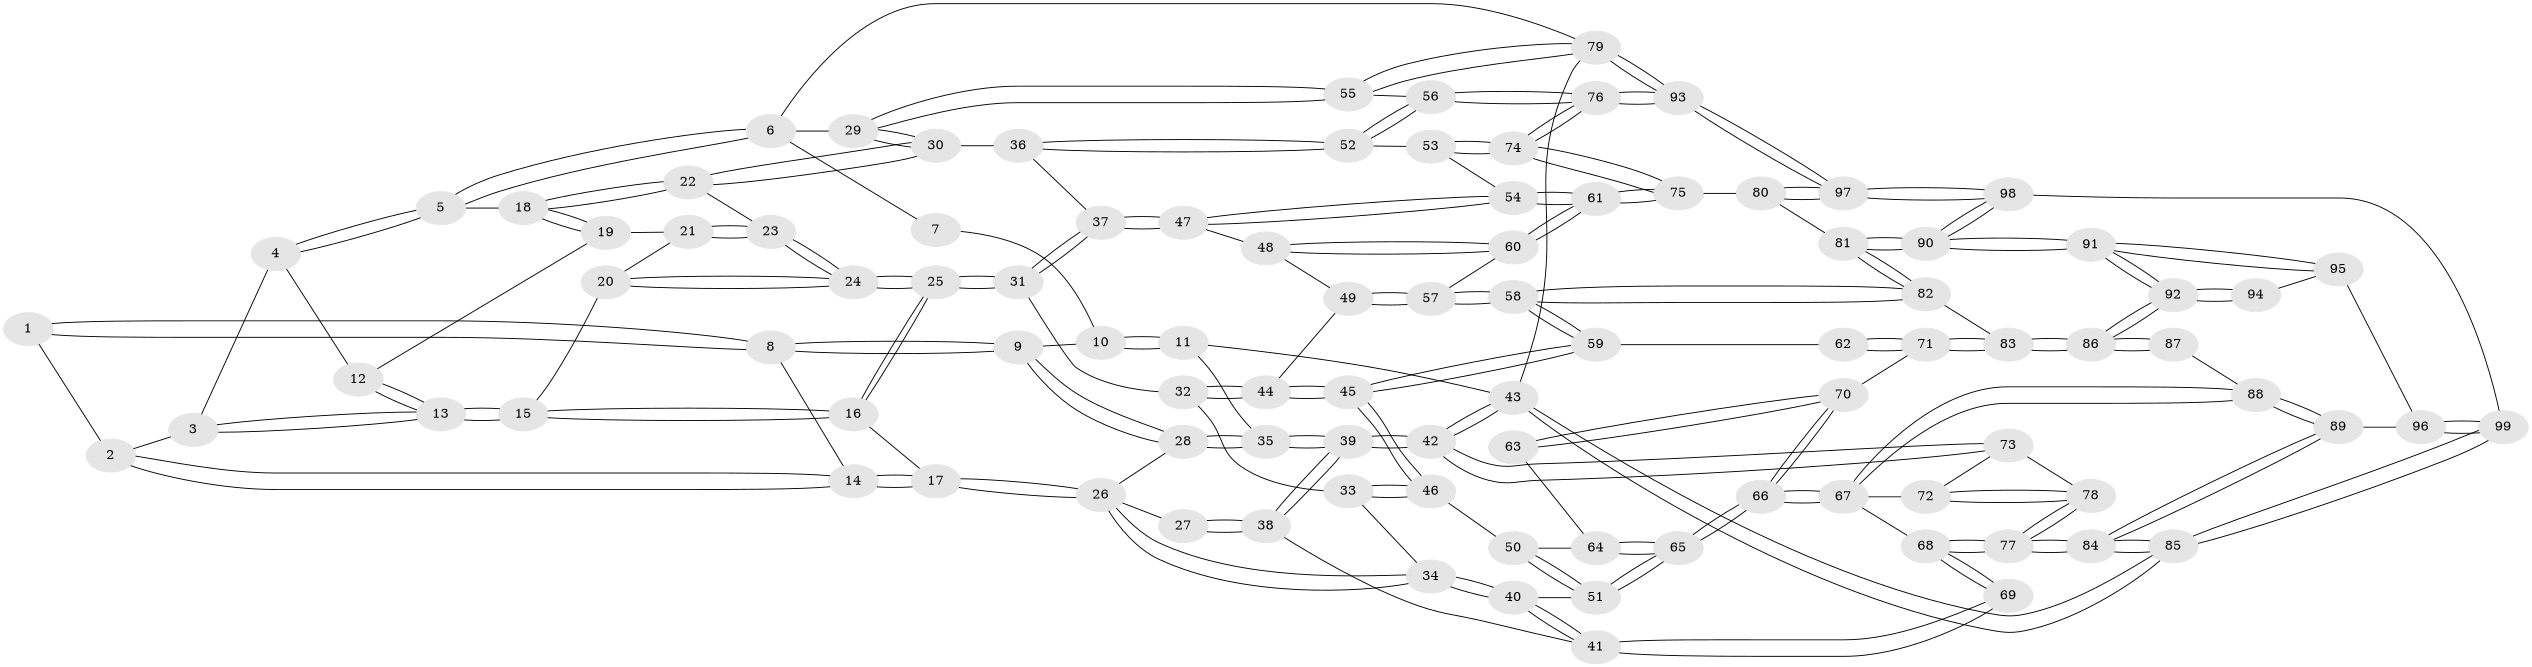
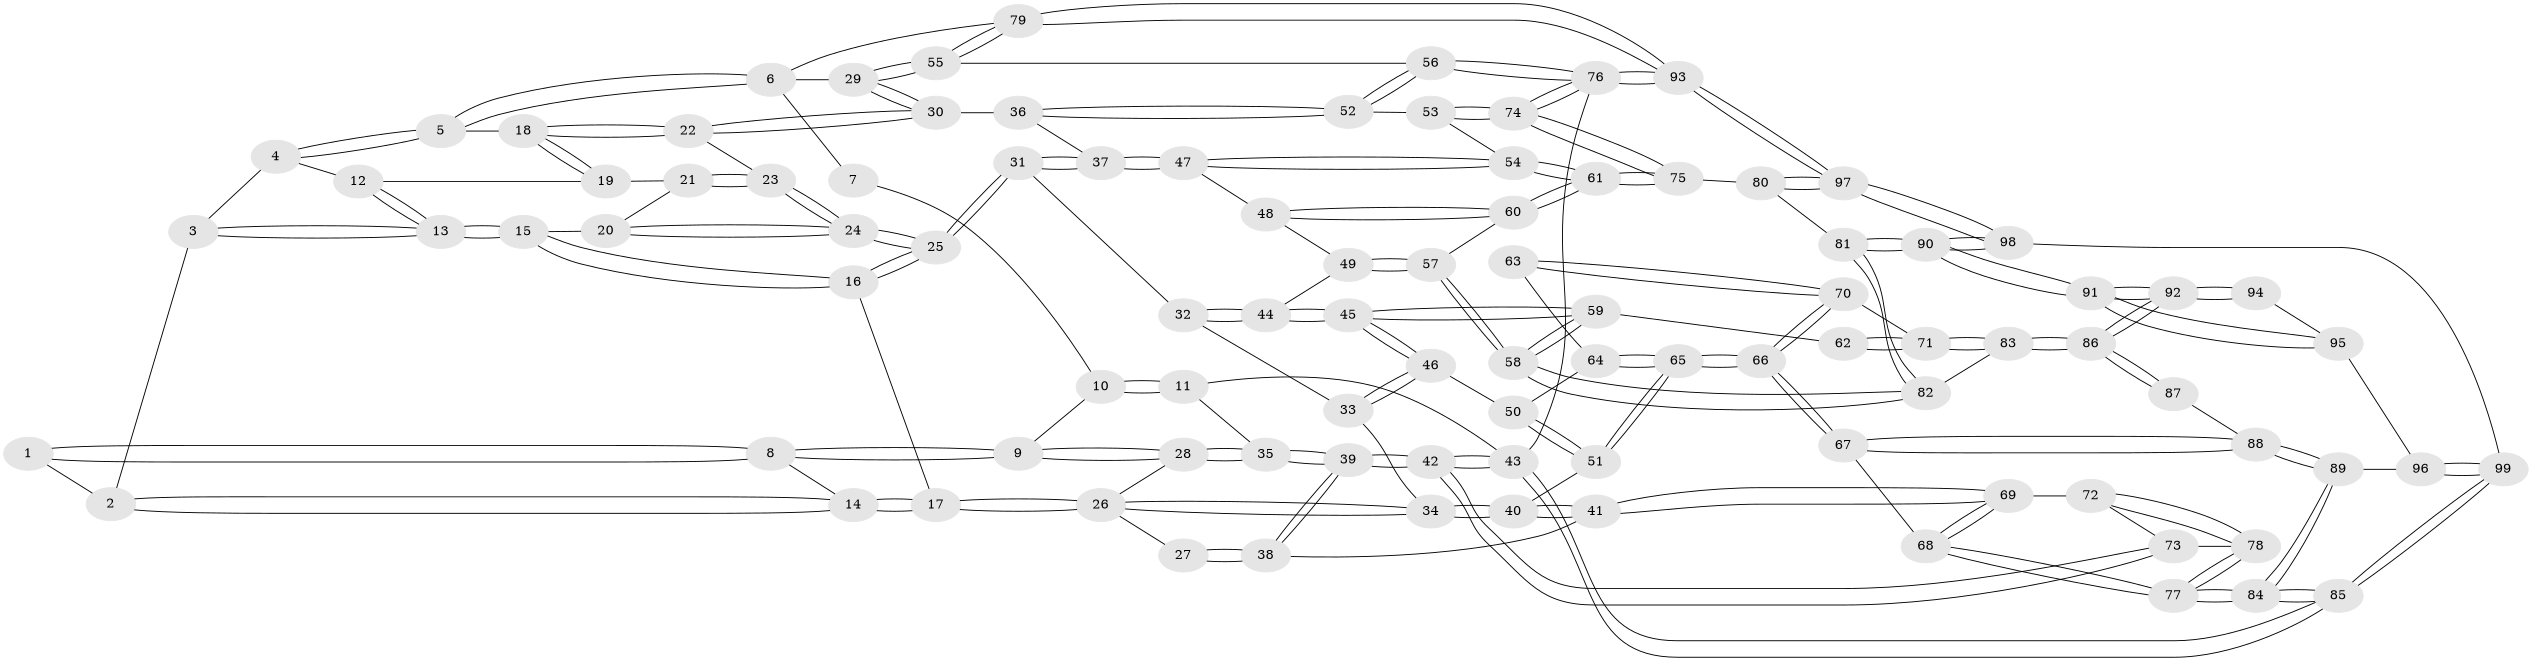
(1546, 211) -> (1564, 283)
(1885, 497) -> (2050, 496)
